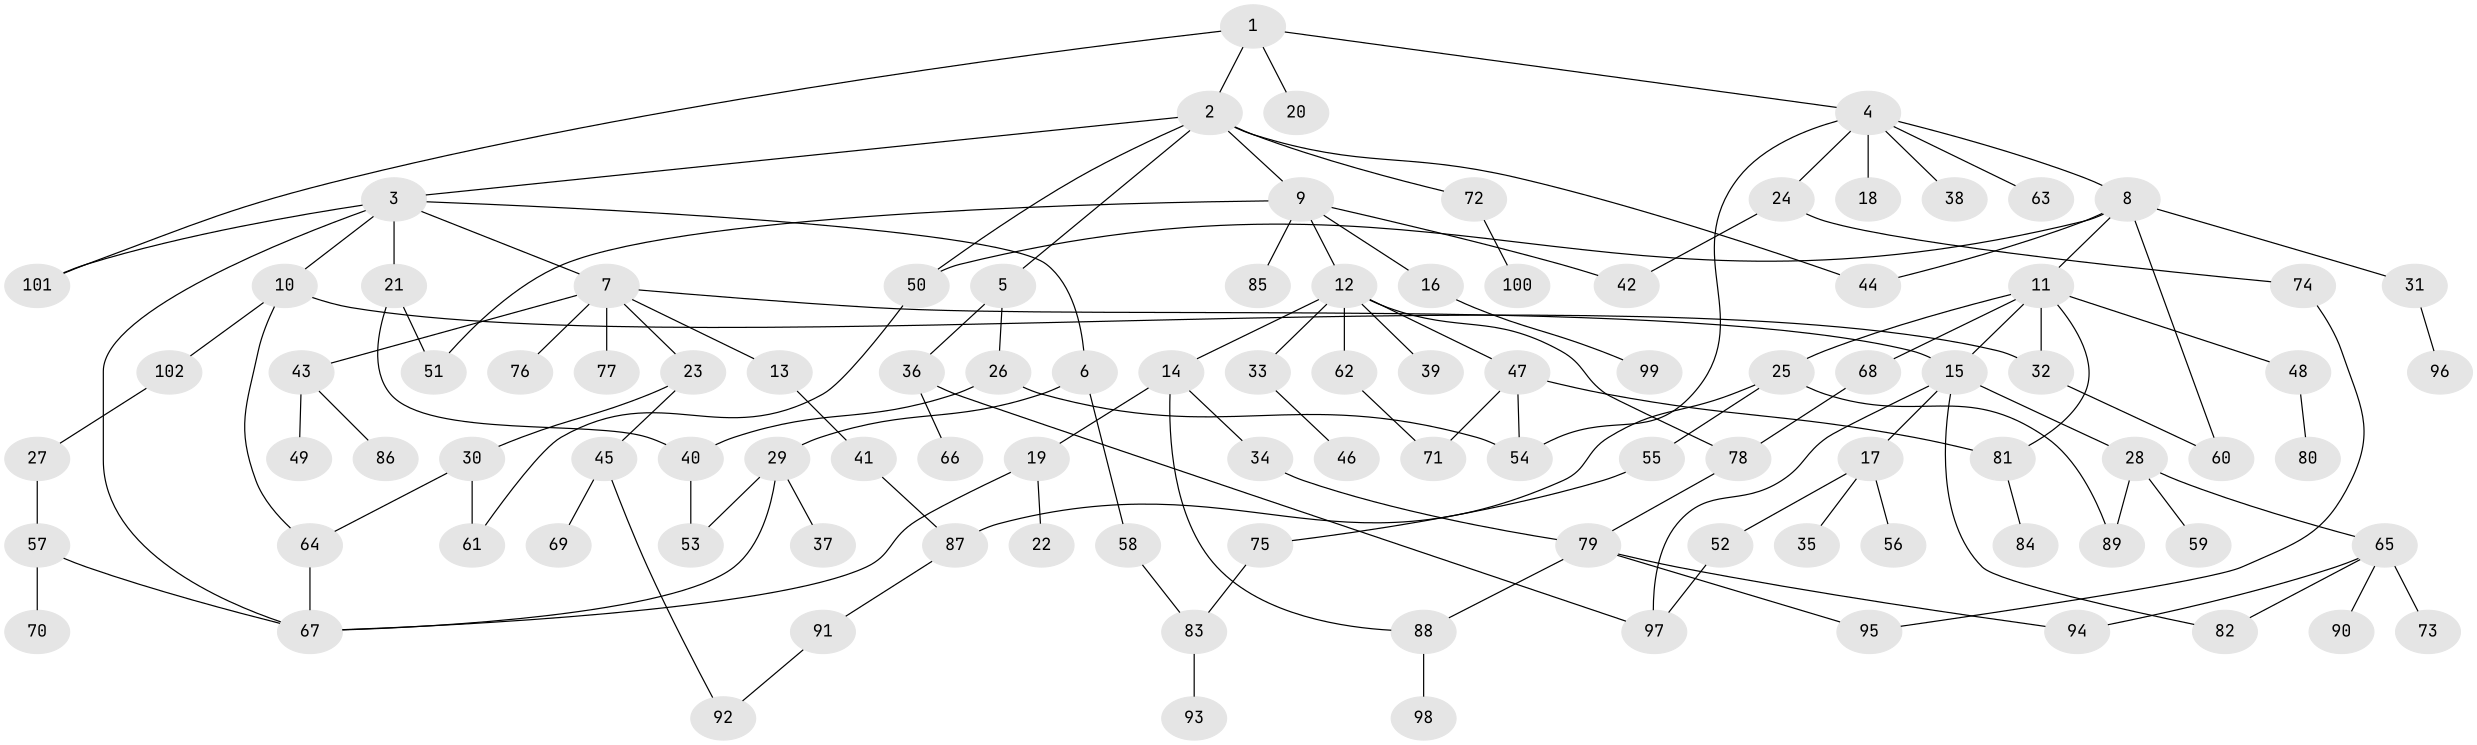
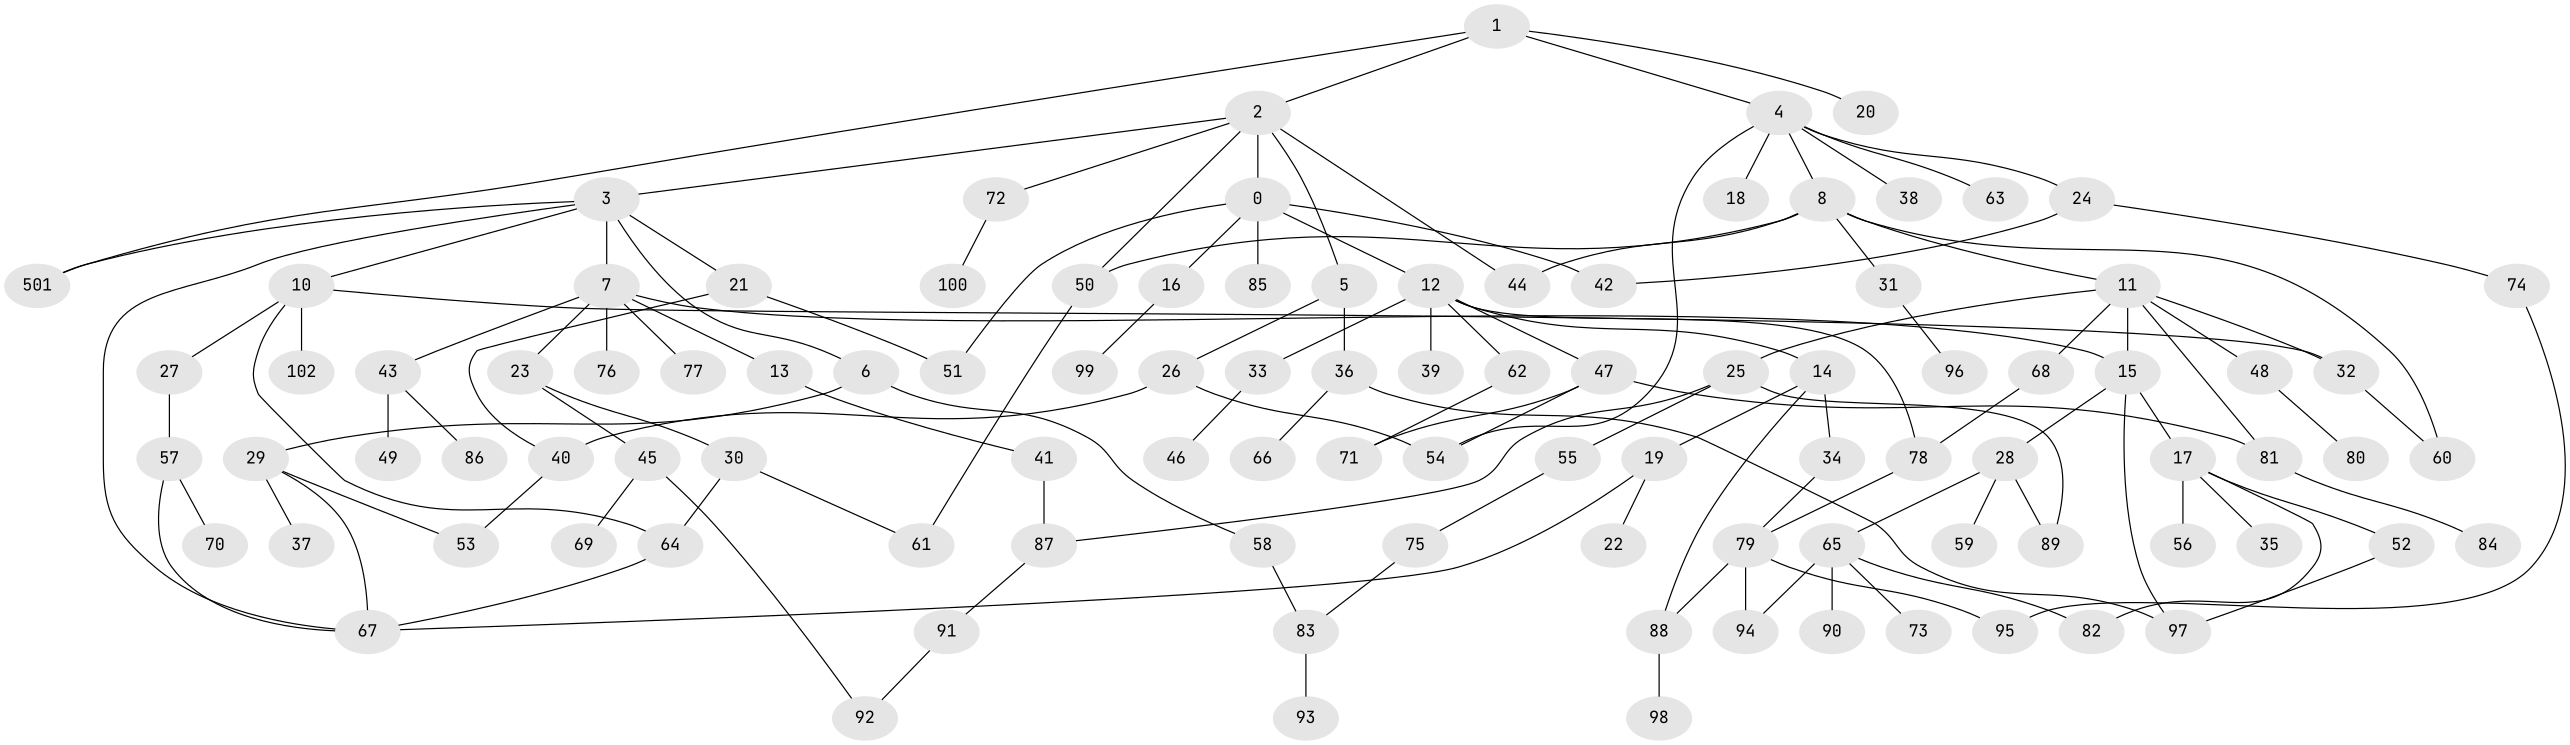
(1301, 199) -> (1258, 199)
(37, 286) -> (37, 286)
(112, 410) -> (235, 329)
(1999, 576) -> (2303, 577)
